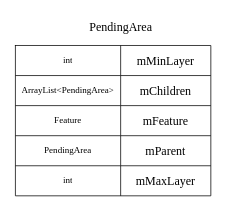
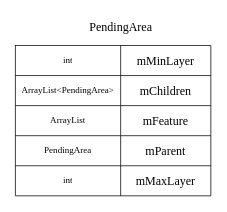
(68, 120) -> (68, 120)
